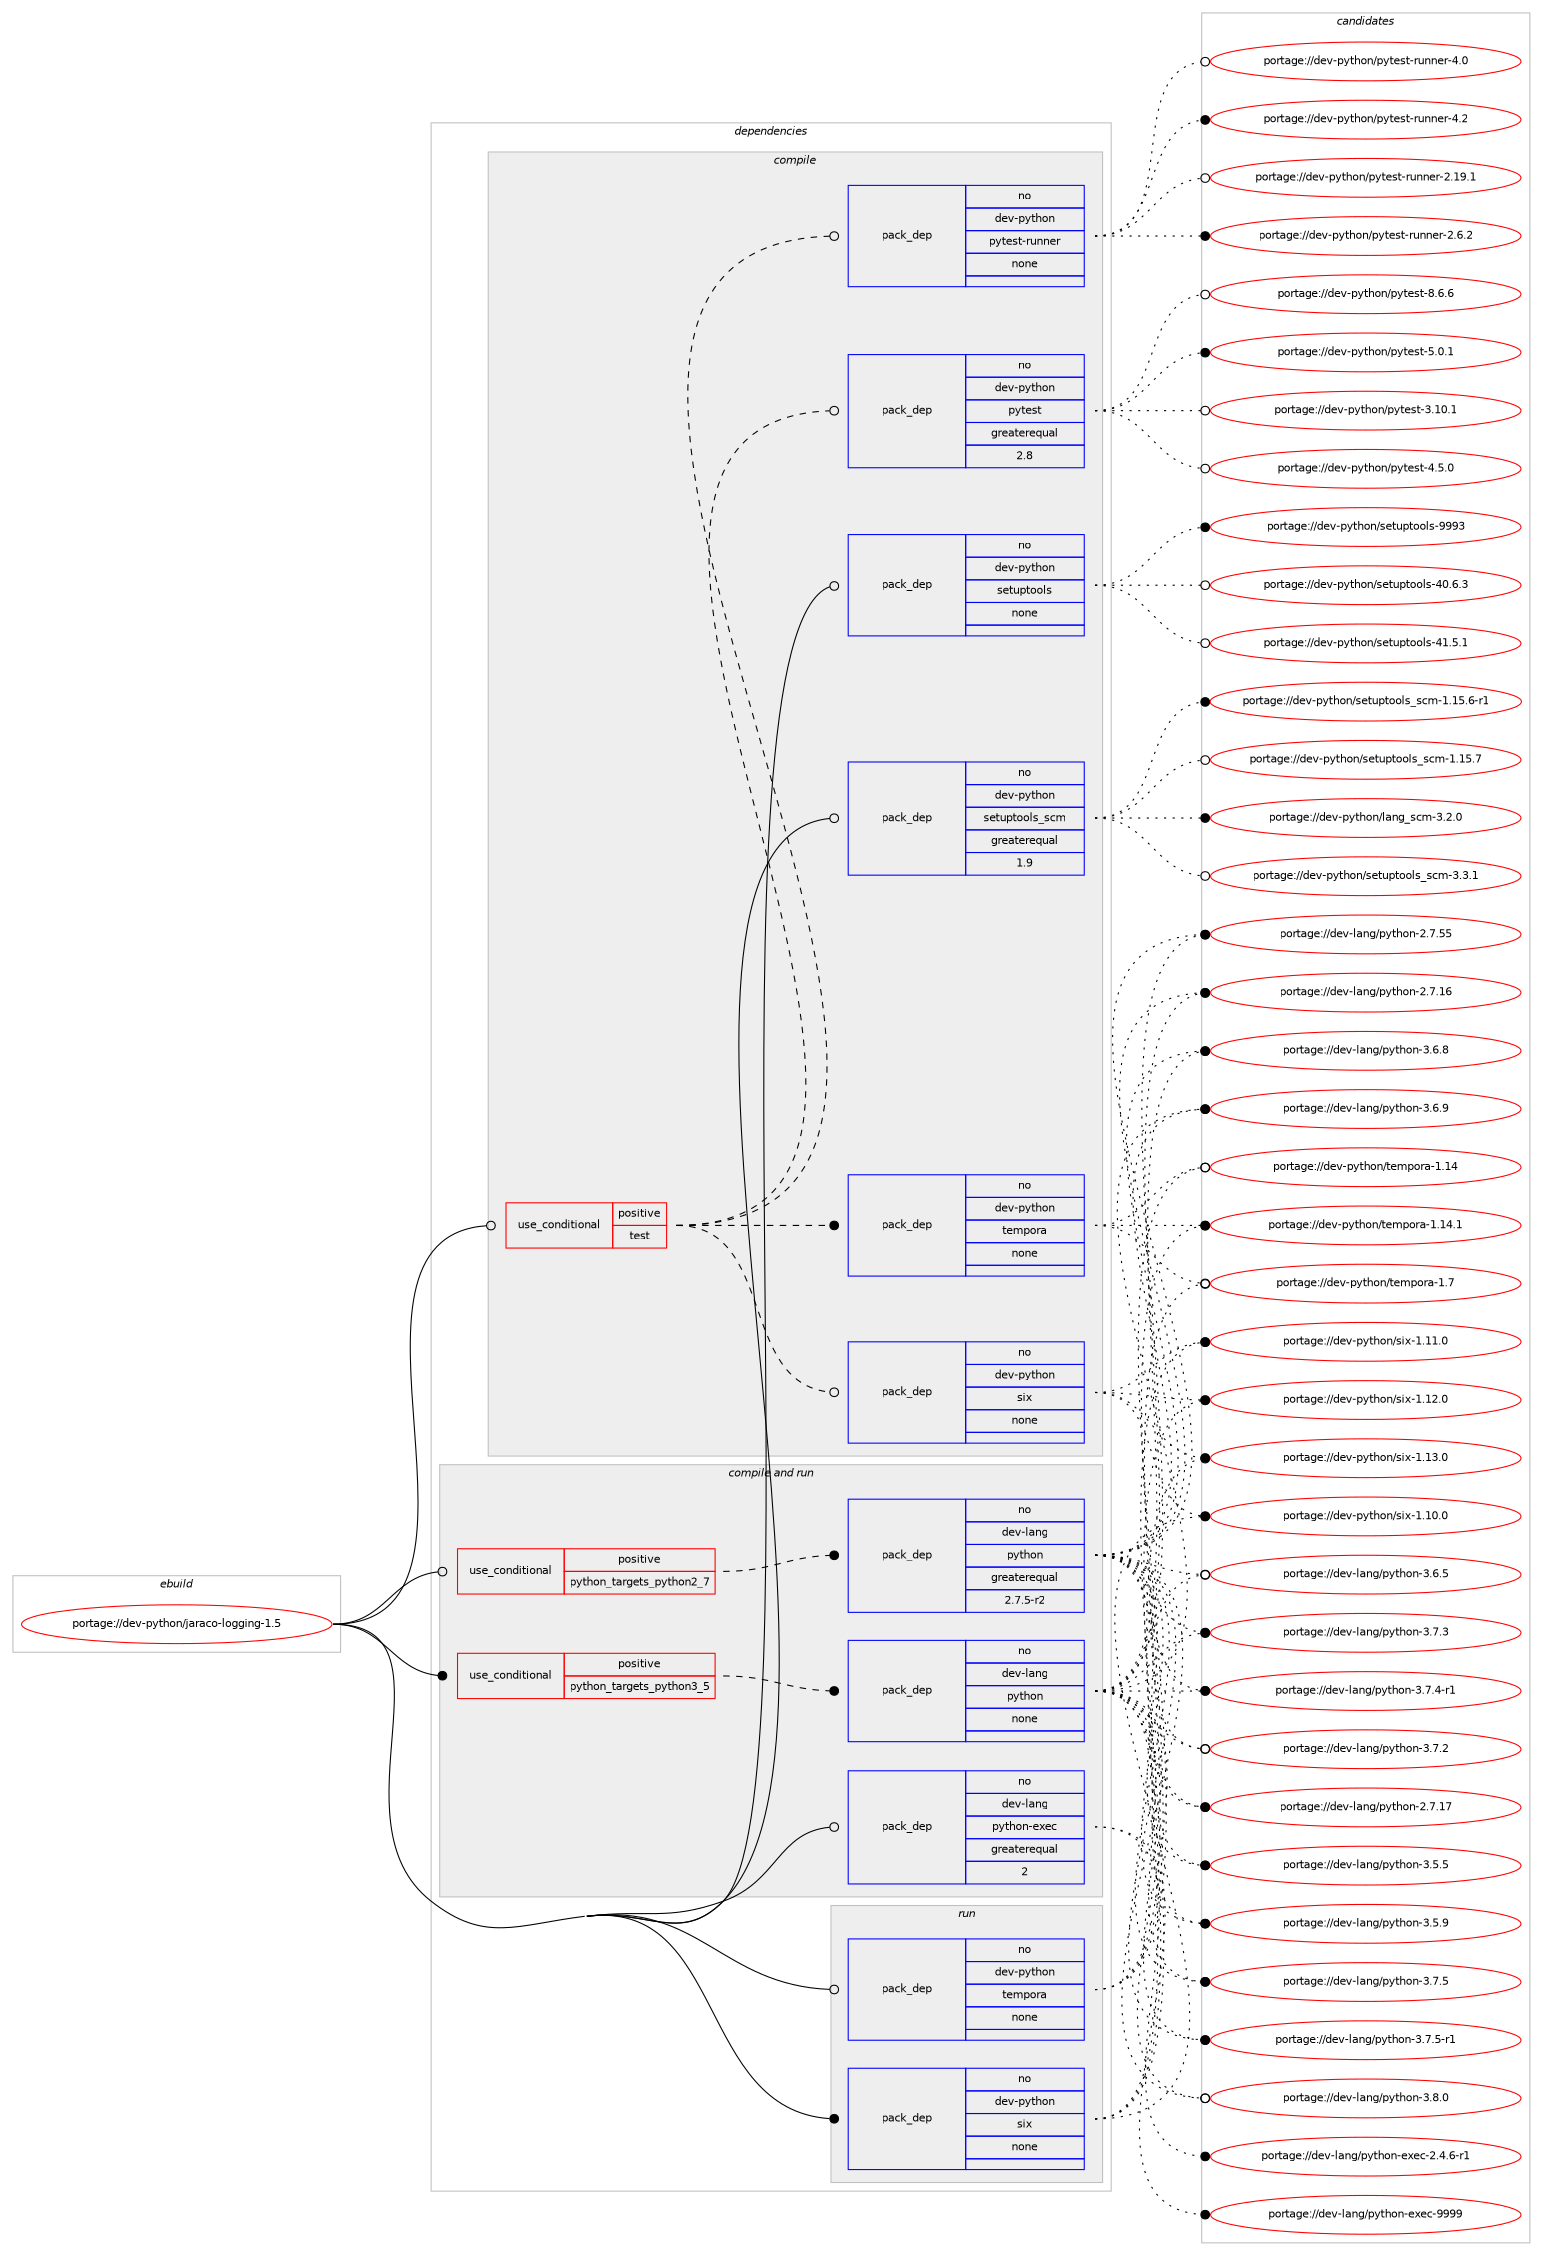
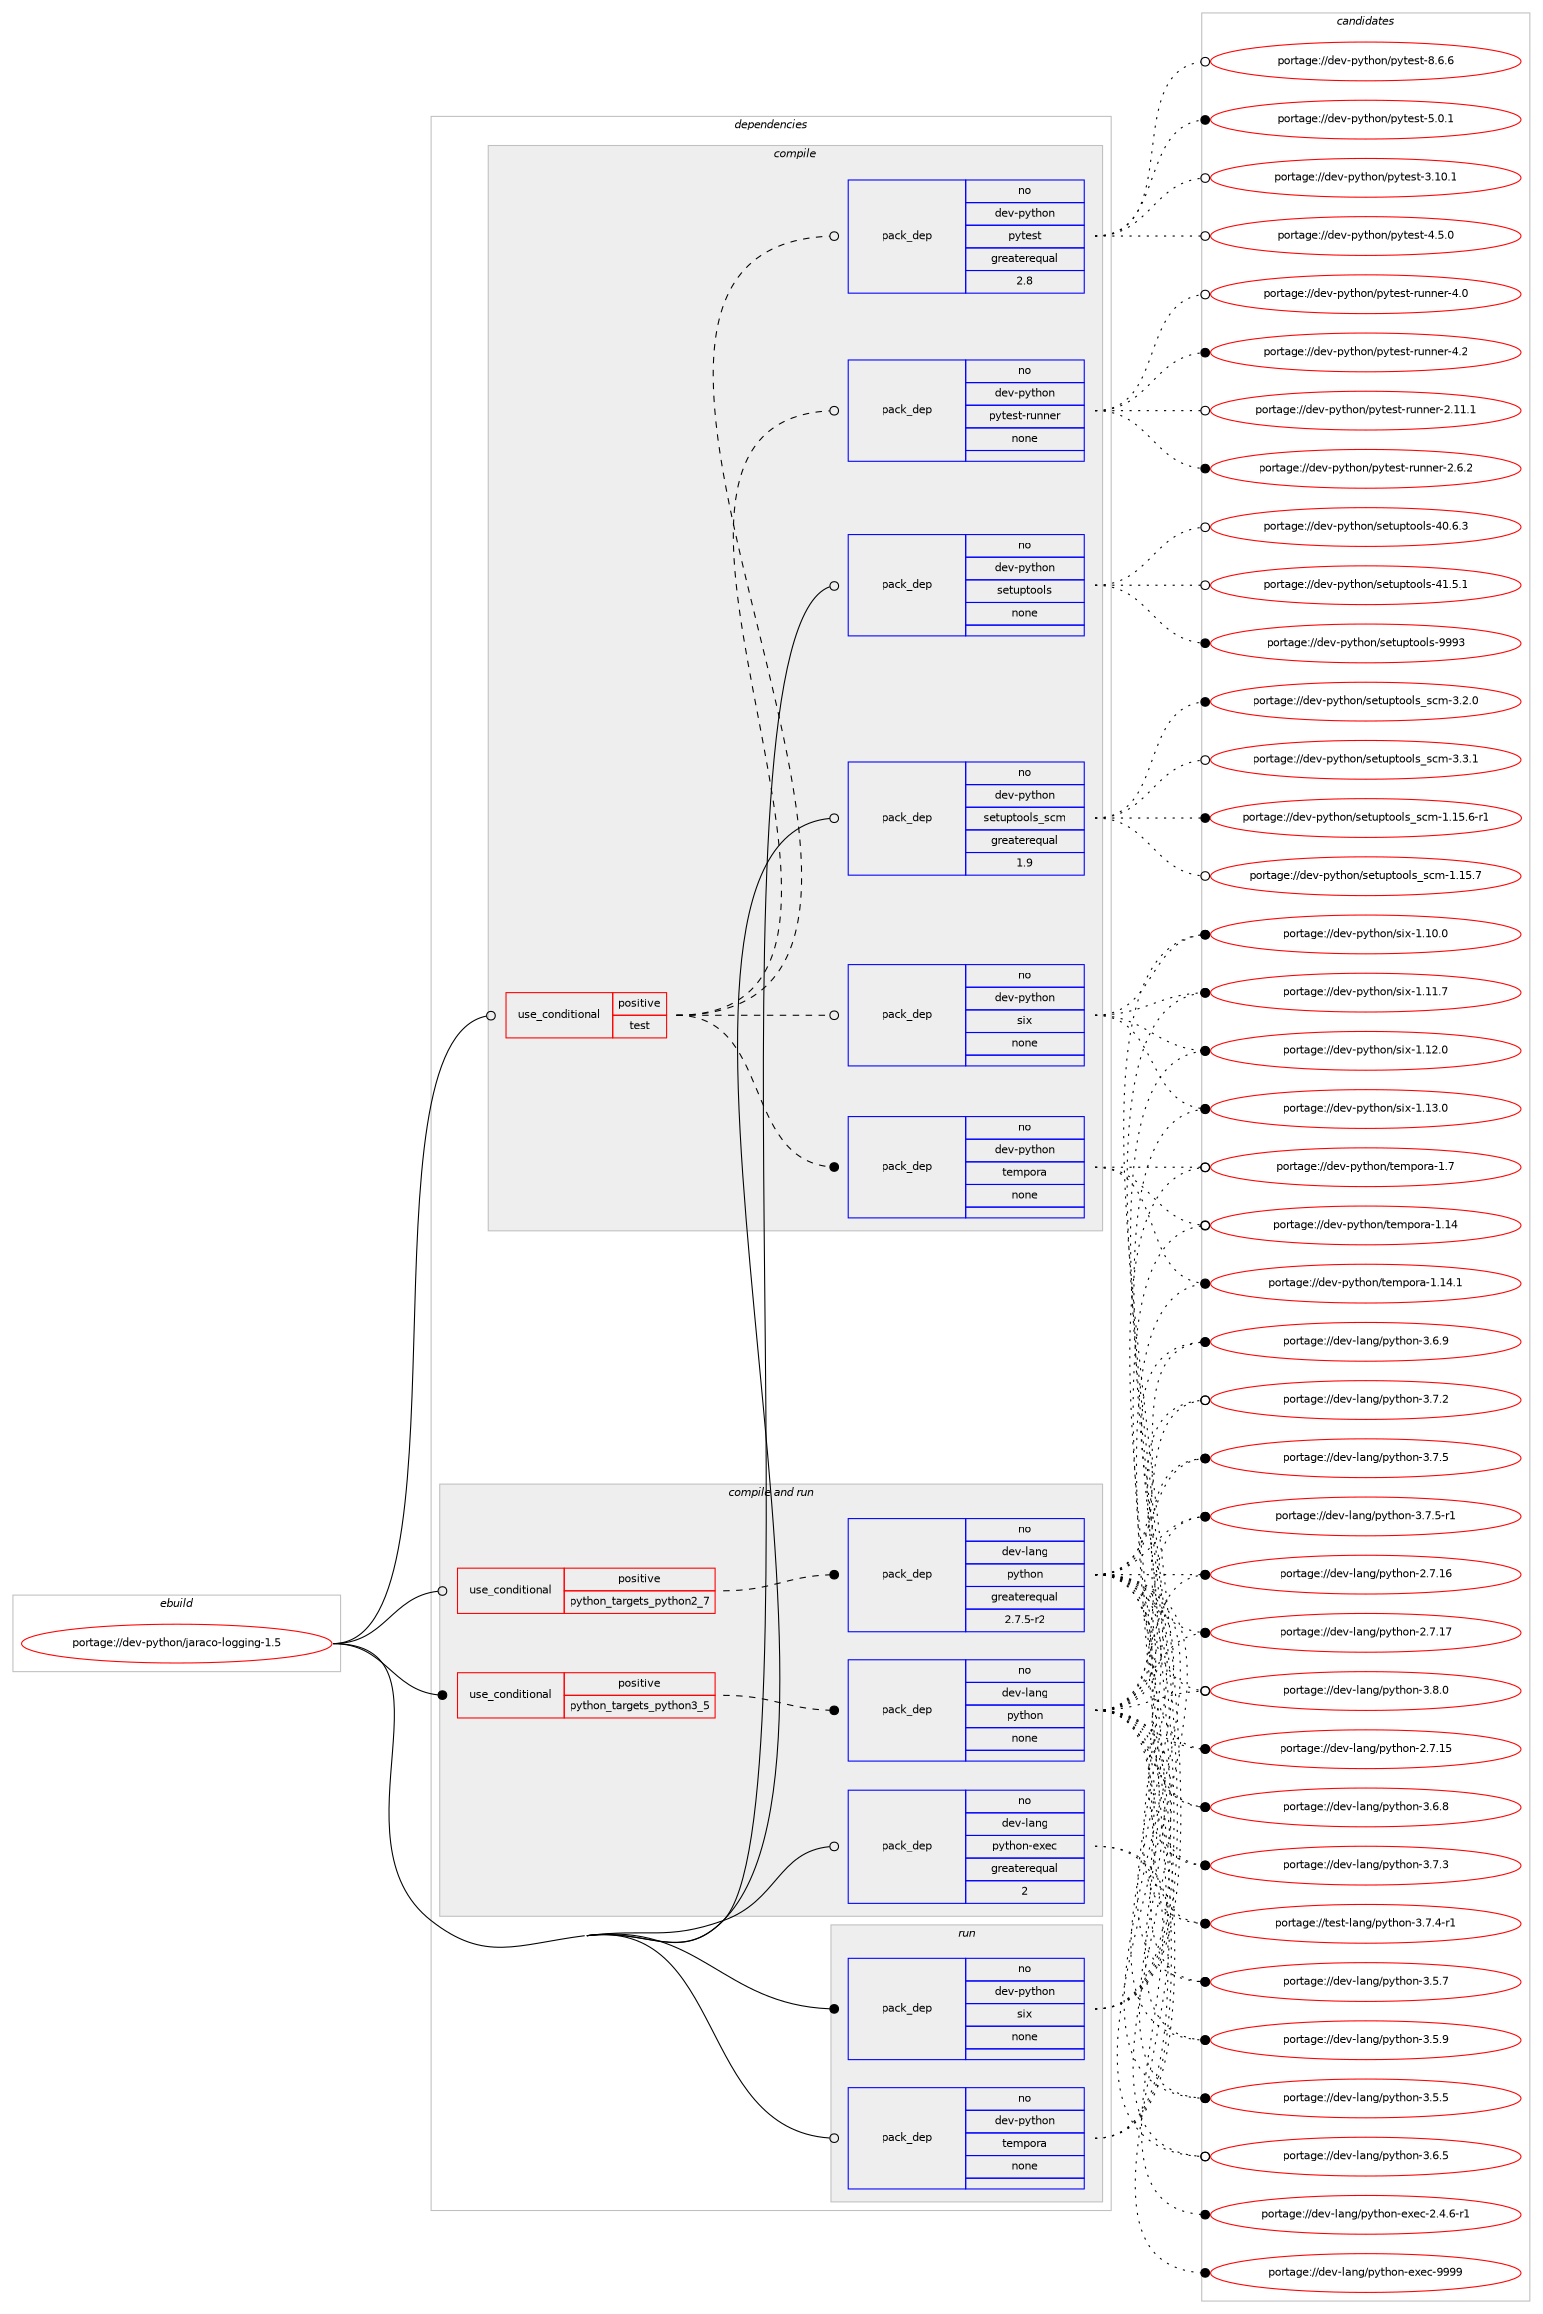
(1366, 178) -> (1366, 411)
(1366, 818) -> (1366, 702)
(1366, 934) -> (1366, 1749)
(1366, 1342) -> (1366, 993)
(1366, 1691) -> (1366, 1924)
none -> (1366, 1982)
